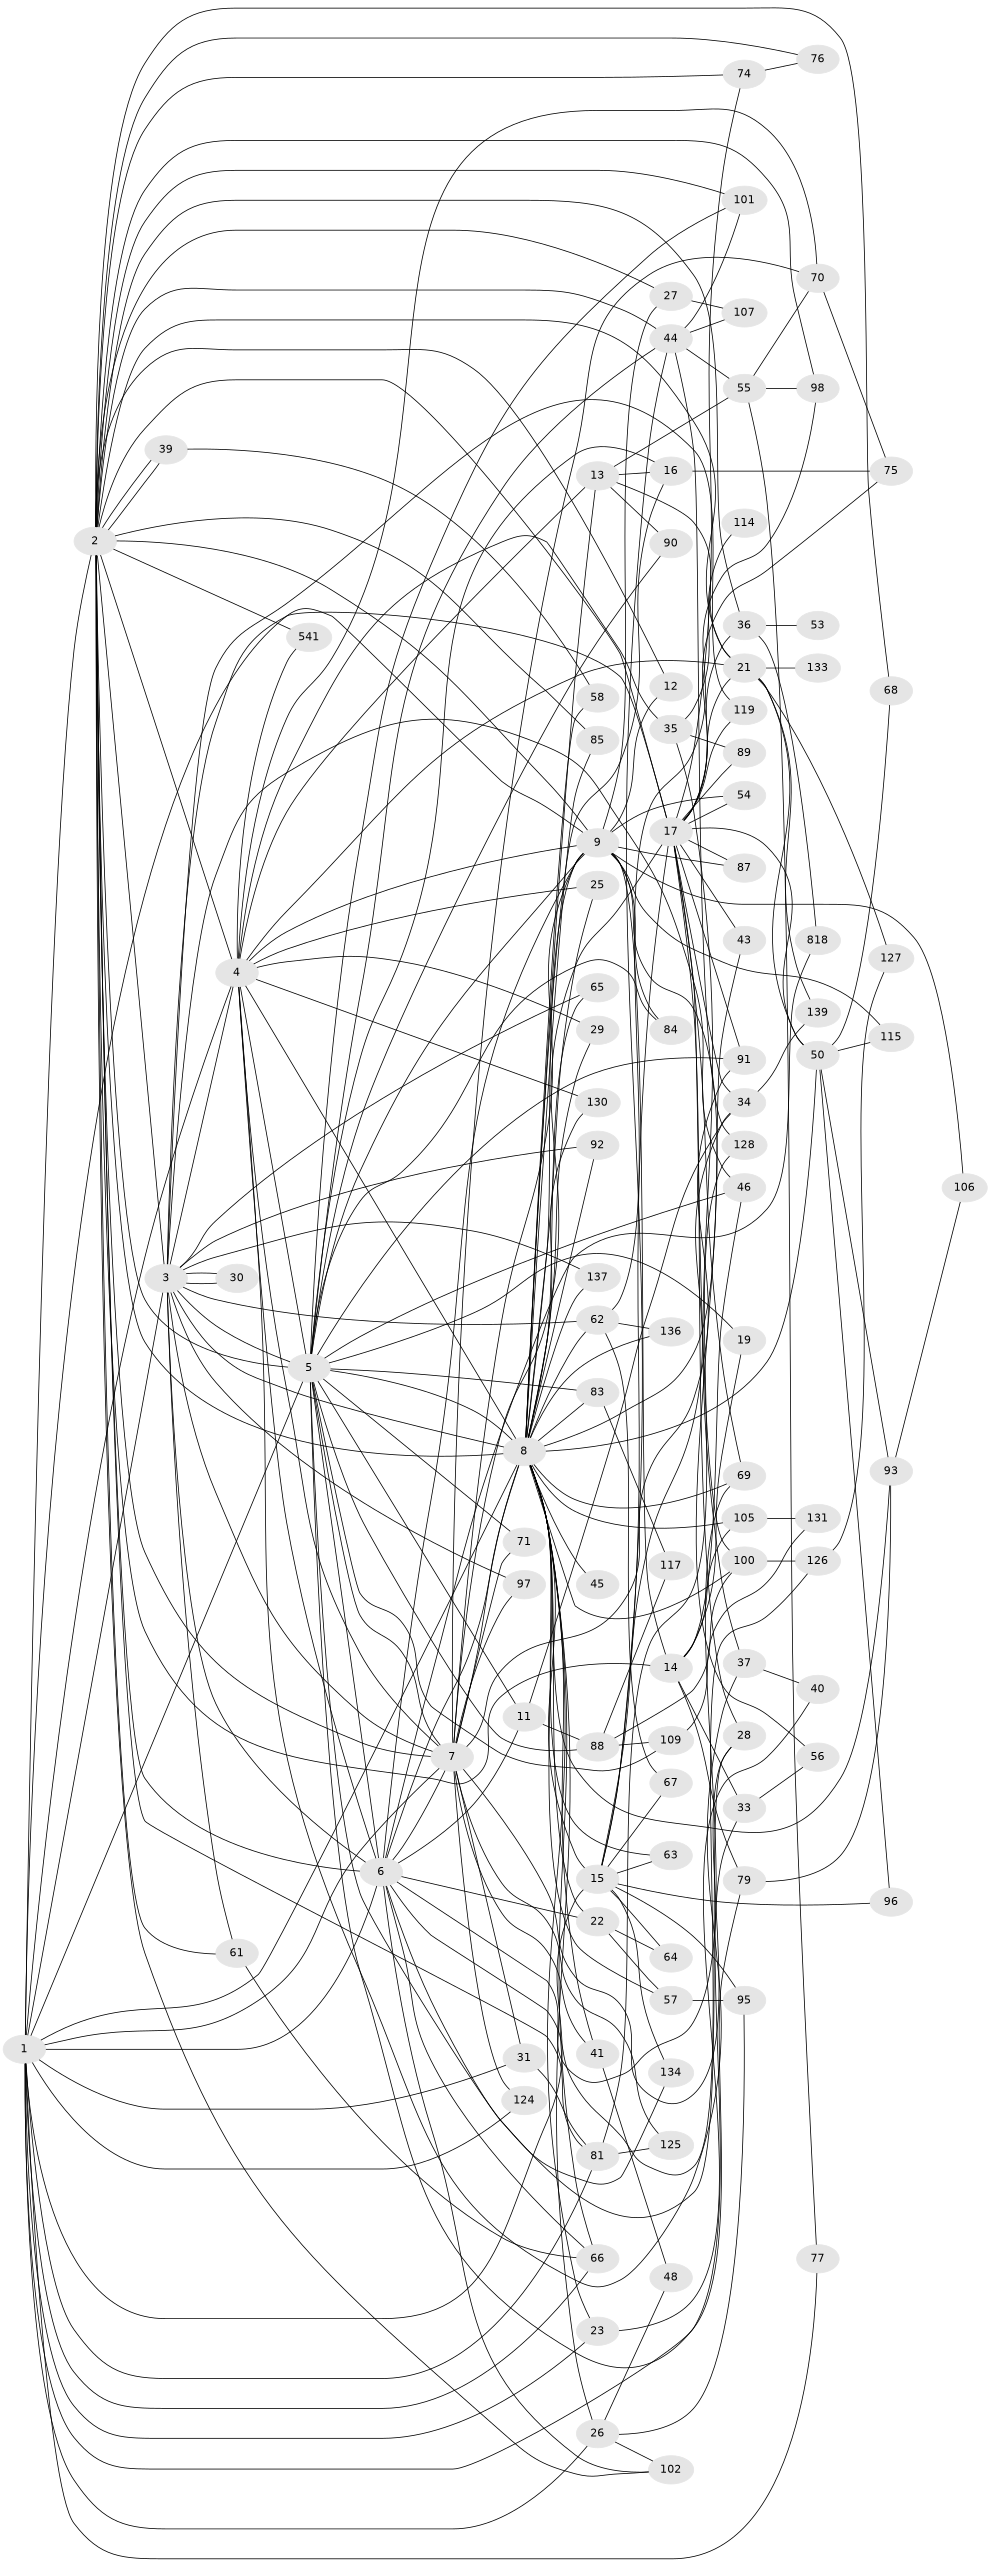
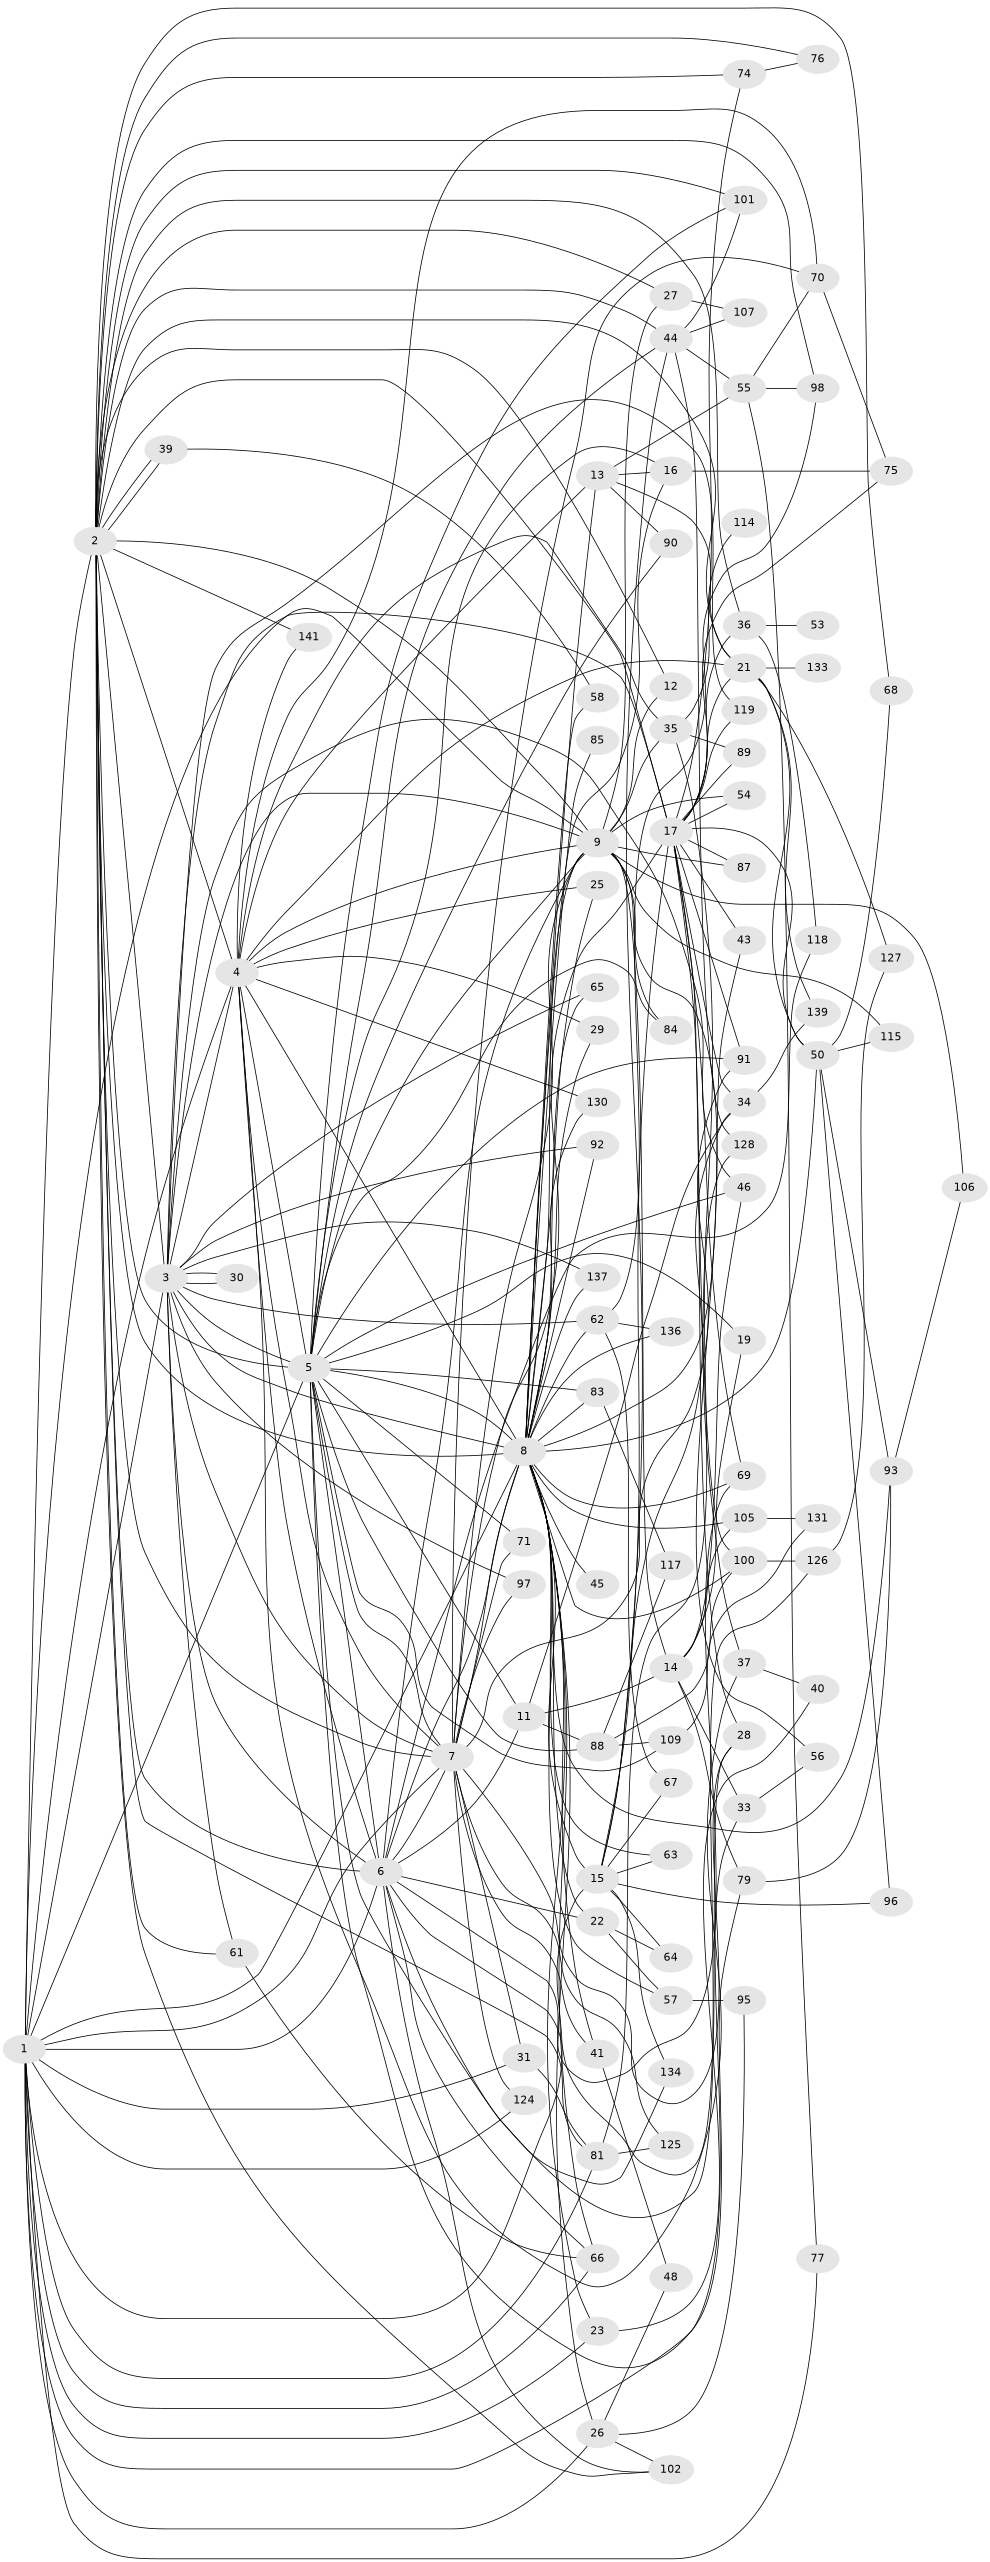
(369, 544) -> none
(309, 637) -> (309, 637)
none -> (638, 776)
none -> (230, 897)
(818, 941) -> (818, 941)
(127, 1539) -> (601, 1698)
(683, 1928) -> none
